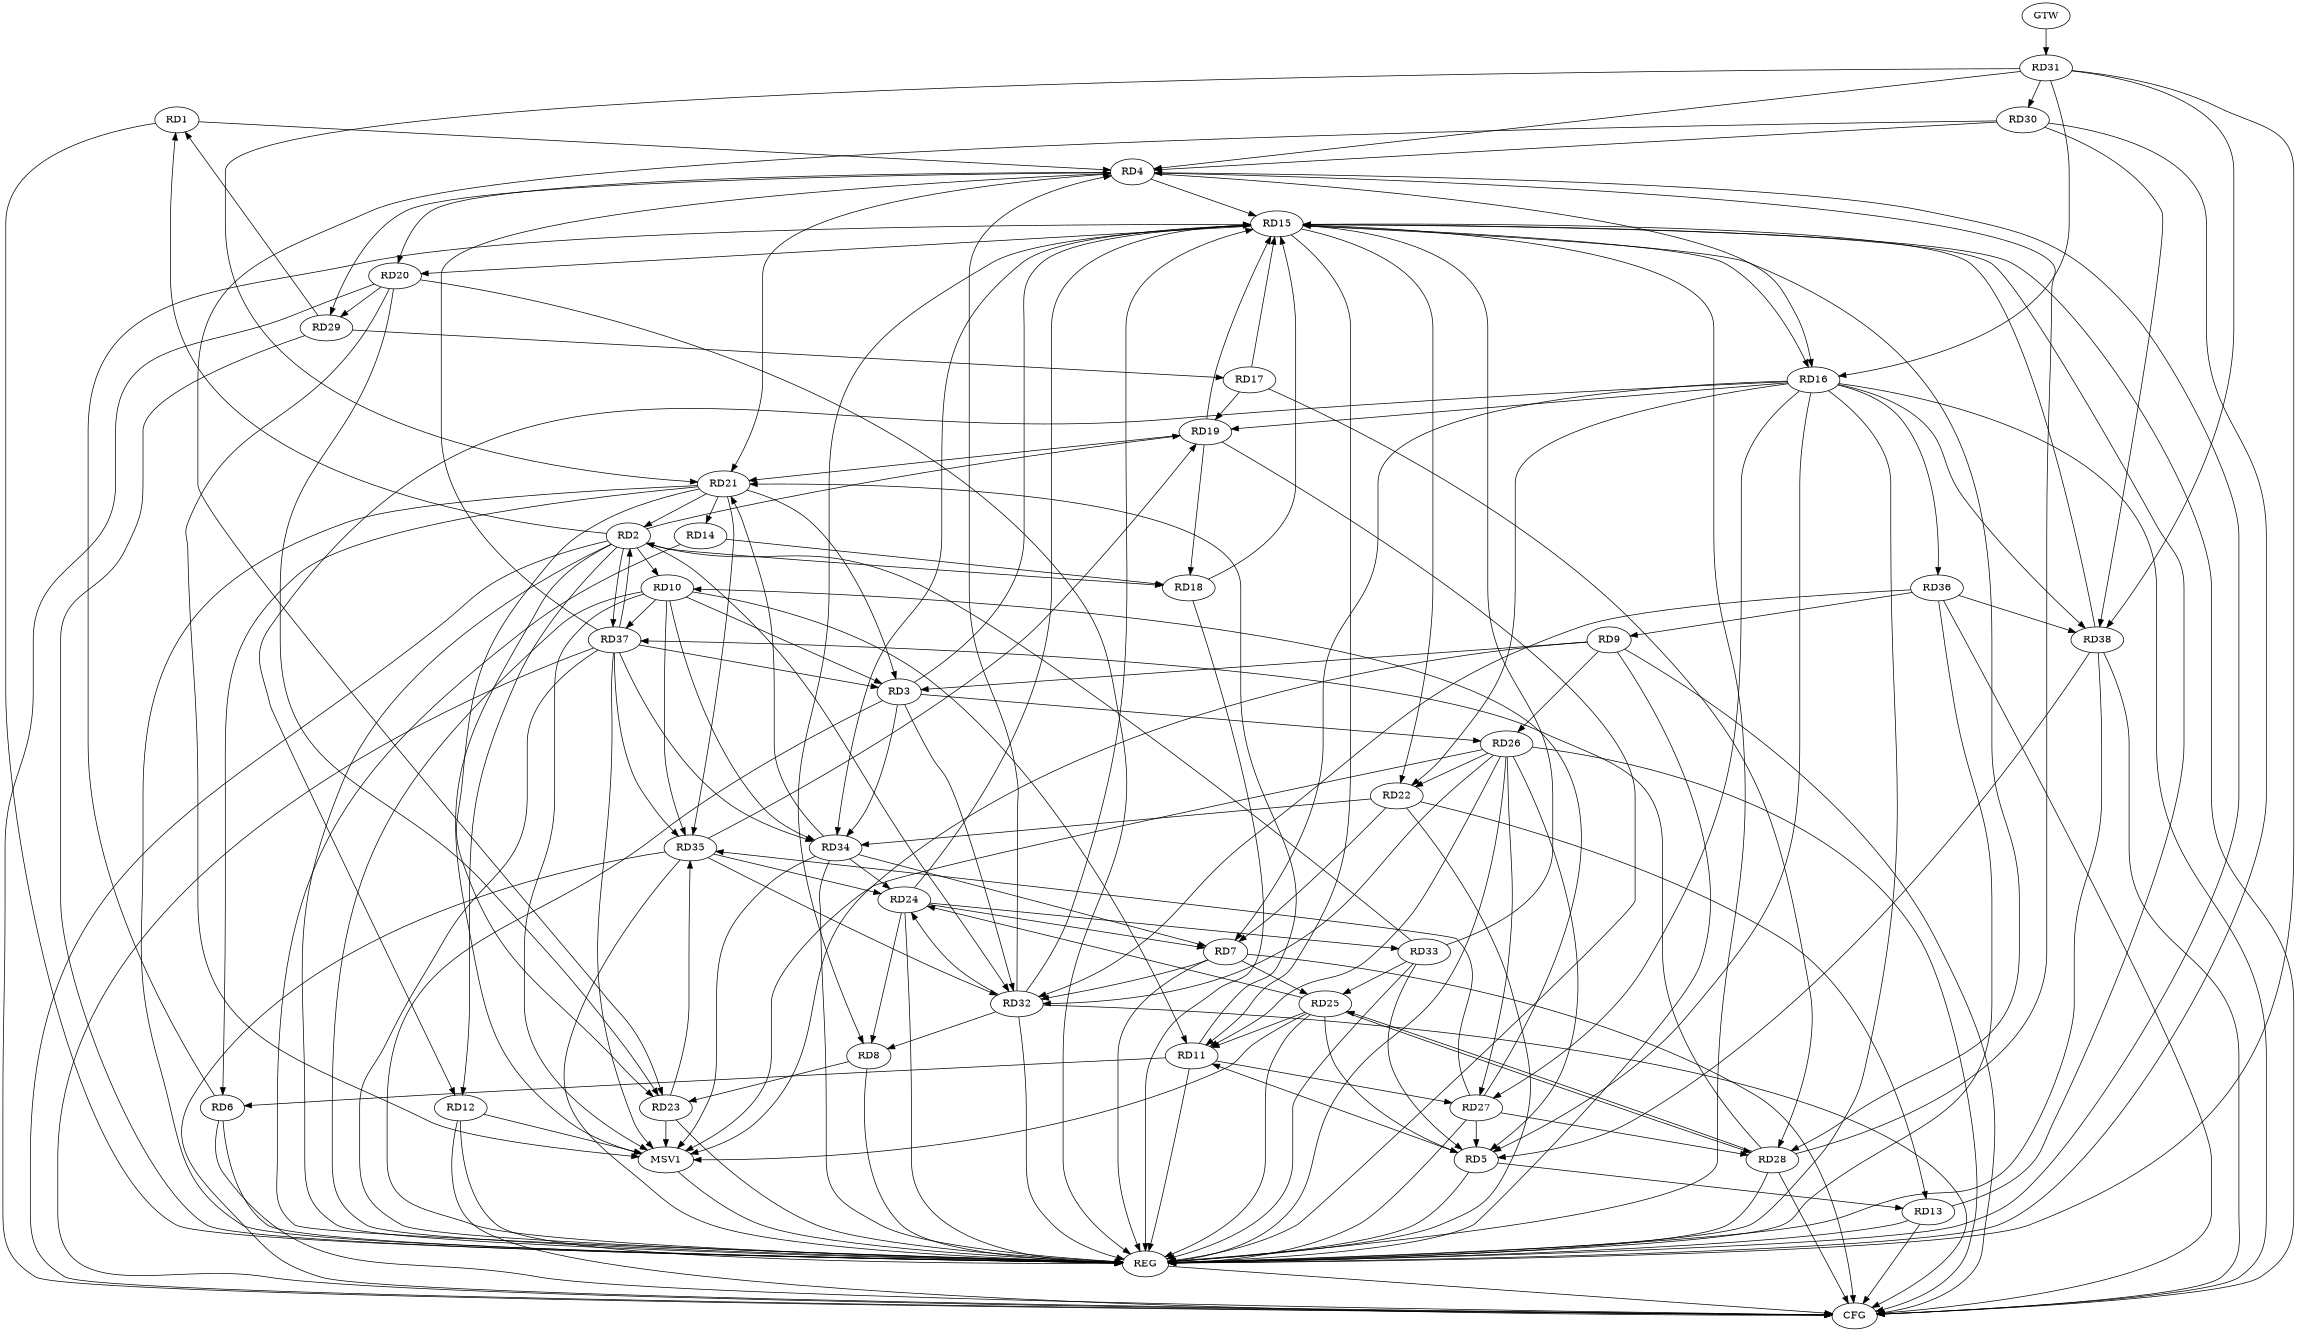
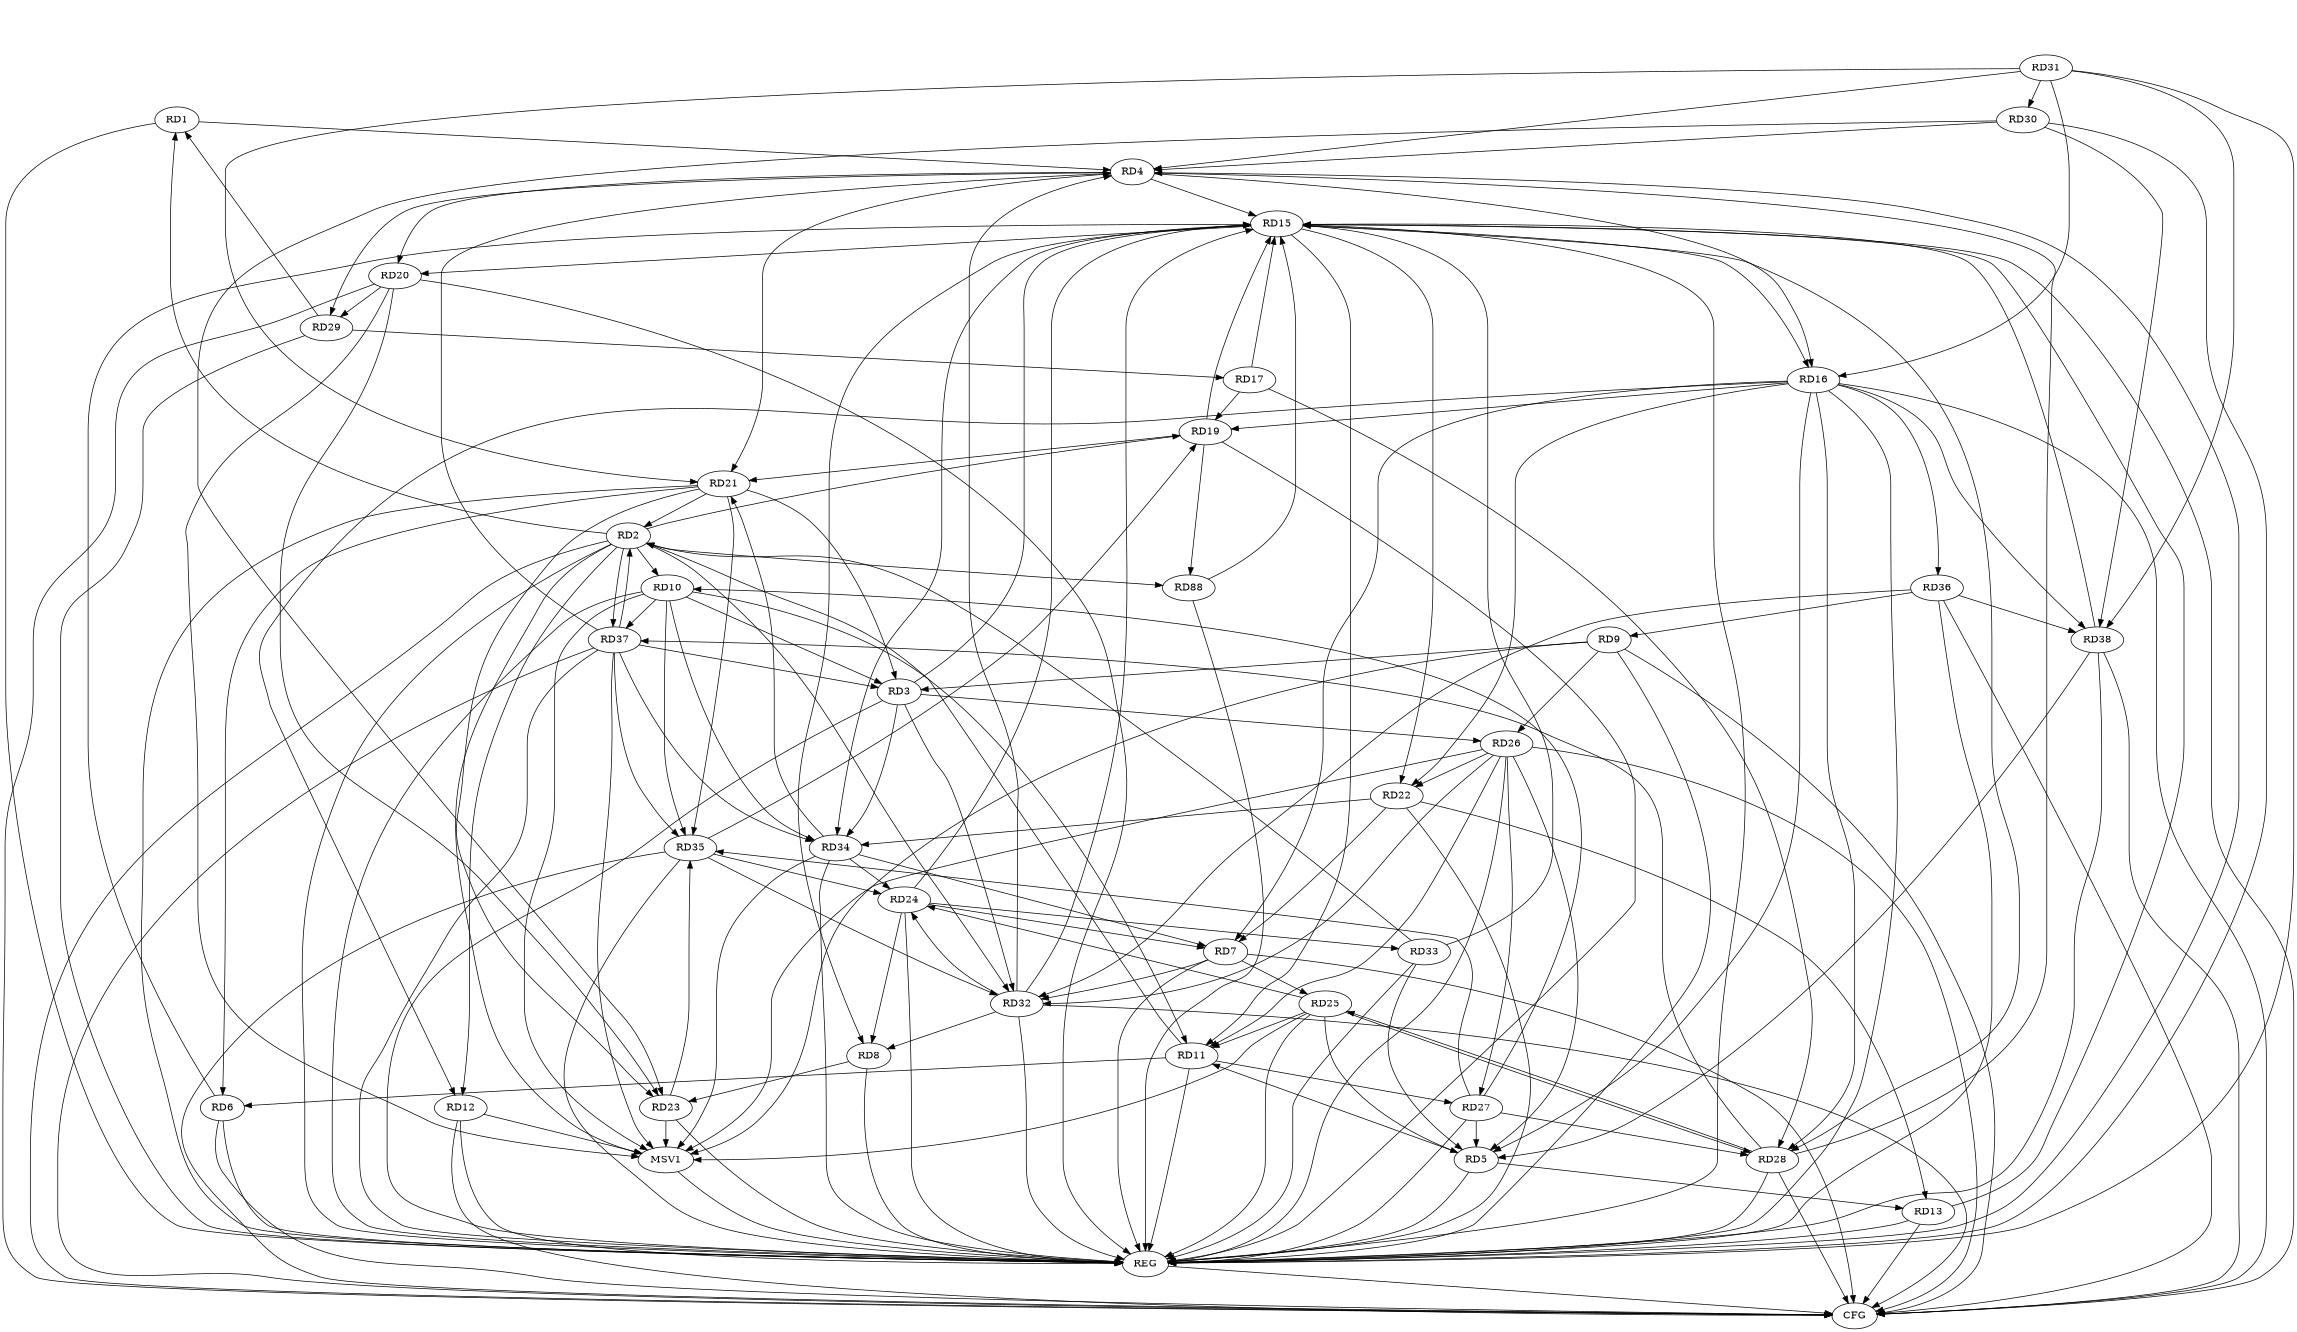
(2046, 16) -> none
(701, 536) -> none
(1238, 582) -> (967, 735)
(1189, 588) -> (1189, 588)
(1727, 775) -> (1830, 781)
(1378, 976) -> none
